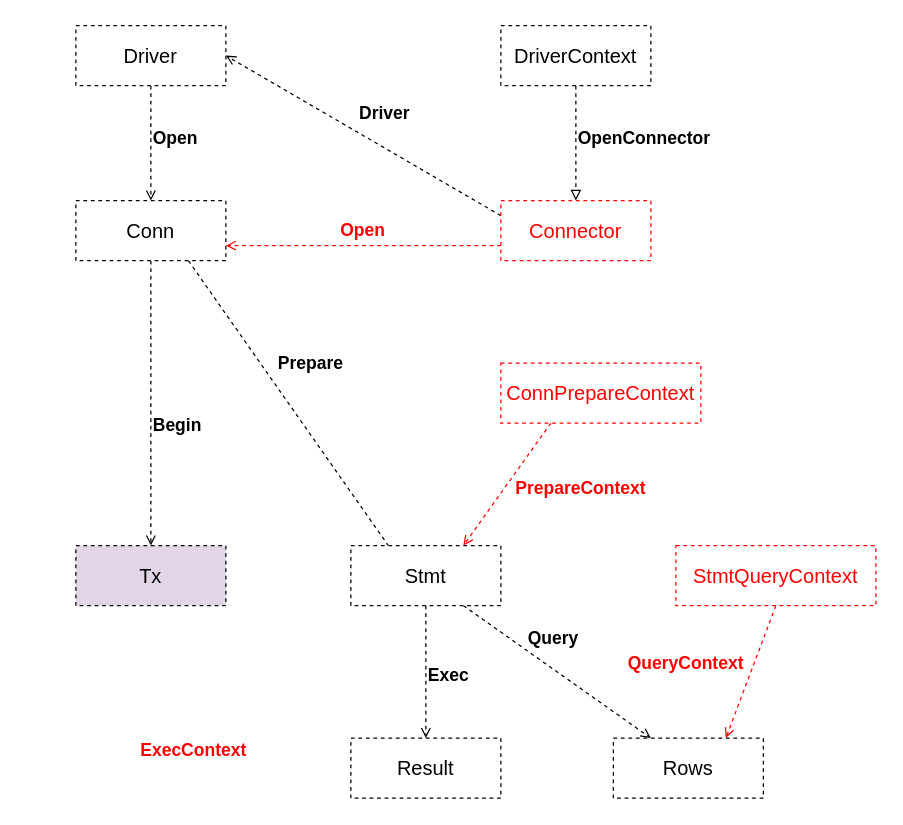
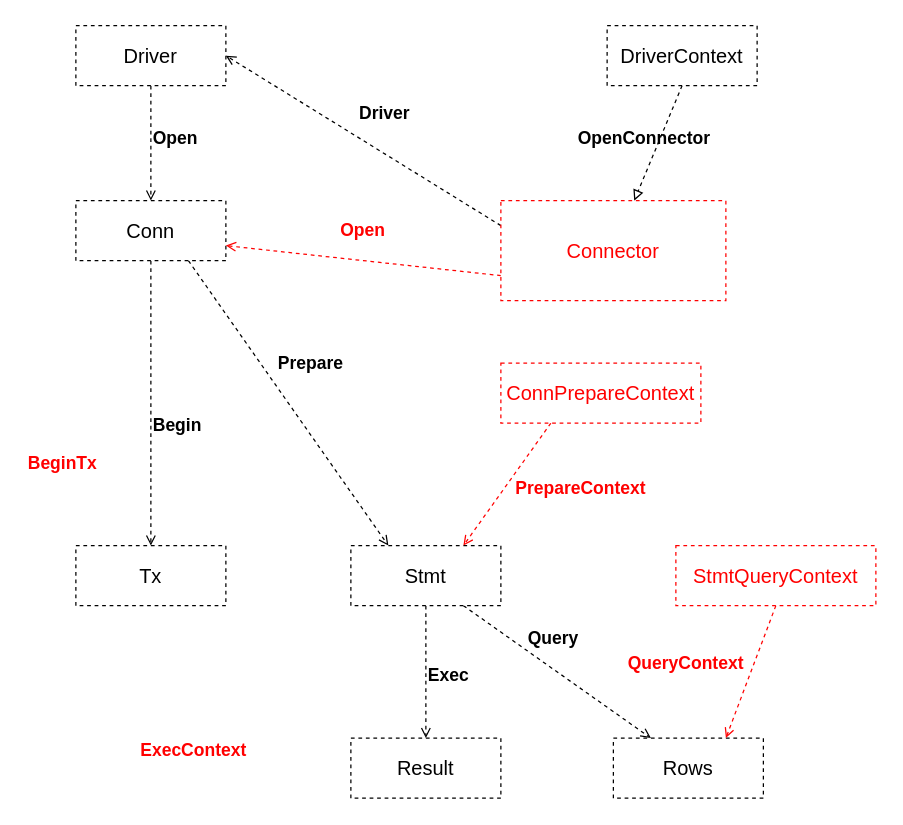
(576, 56) -> (682, 56)
(576, 231) -> (613, 251)
none -> (69, 463)
(385, 541) -> (384, 540)
(151, 576) -> (151, 576)
